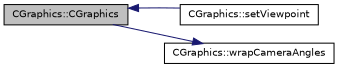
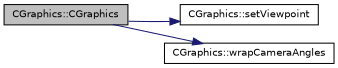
(159, 8) -> (149, 22)
